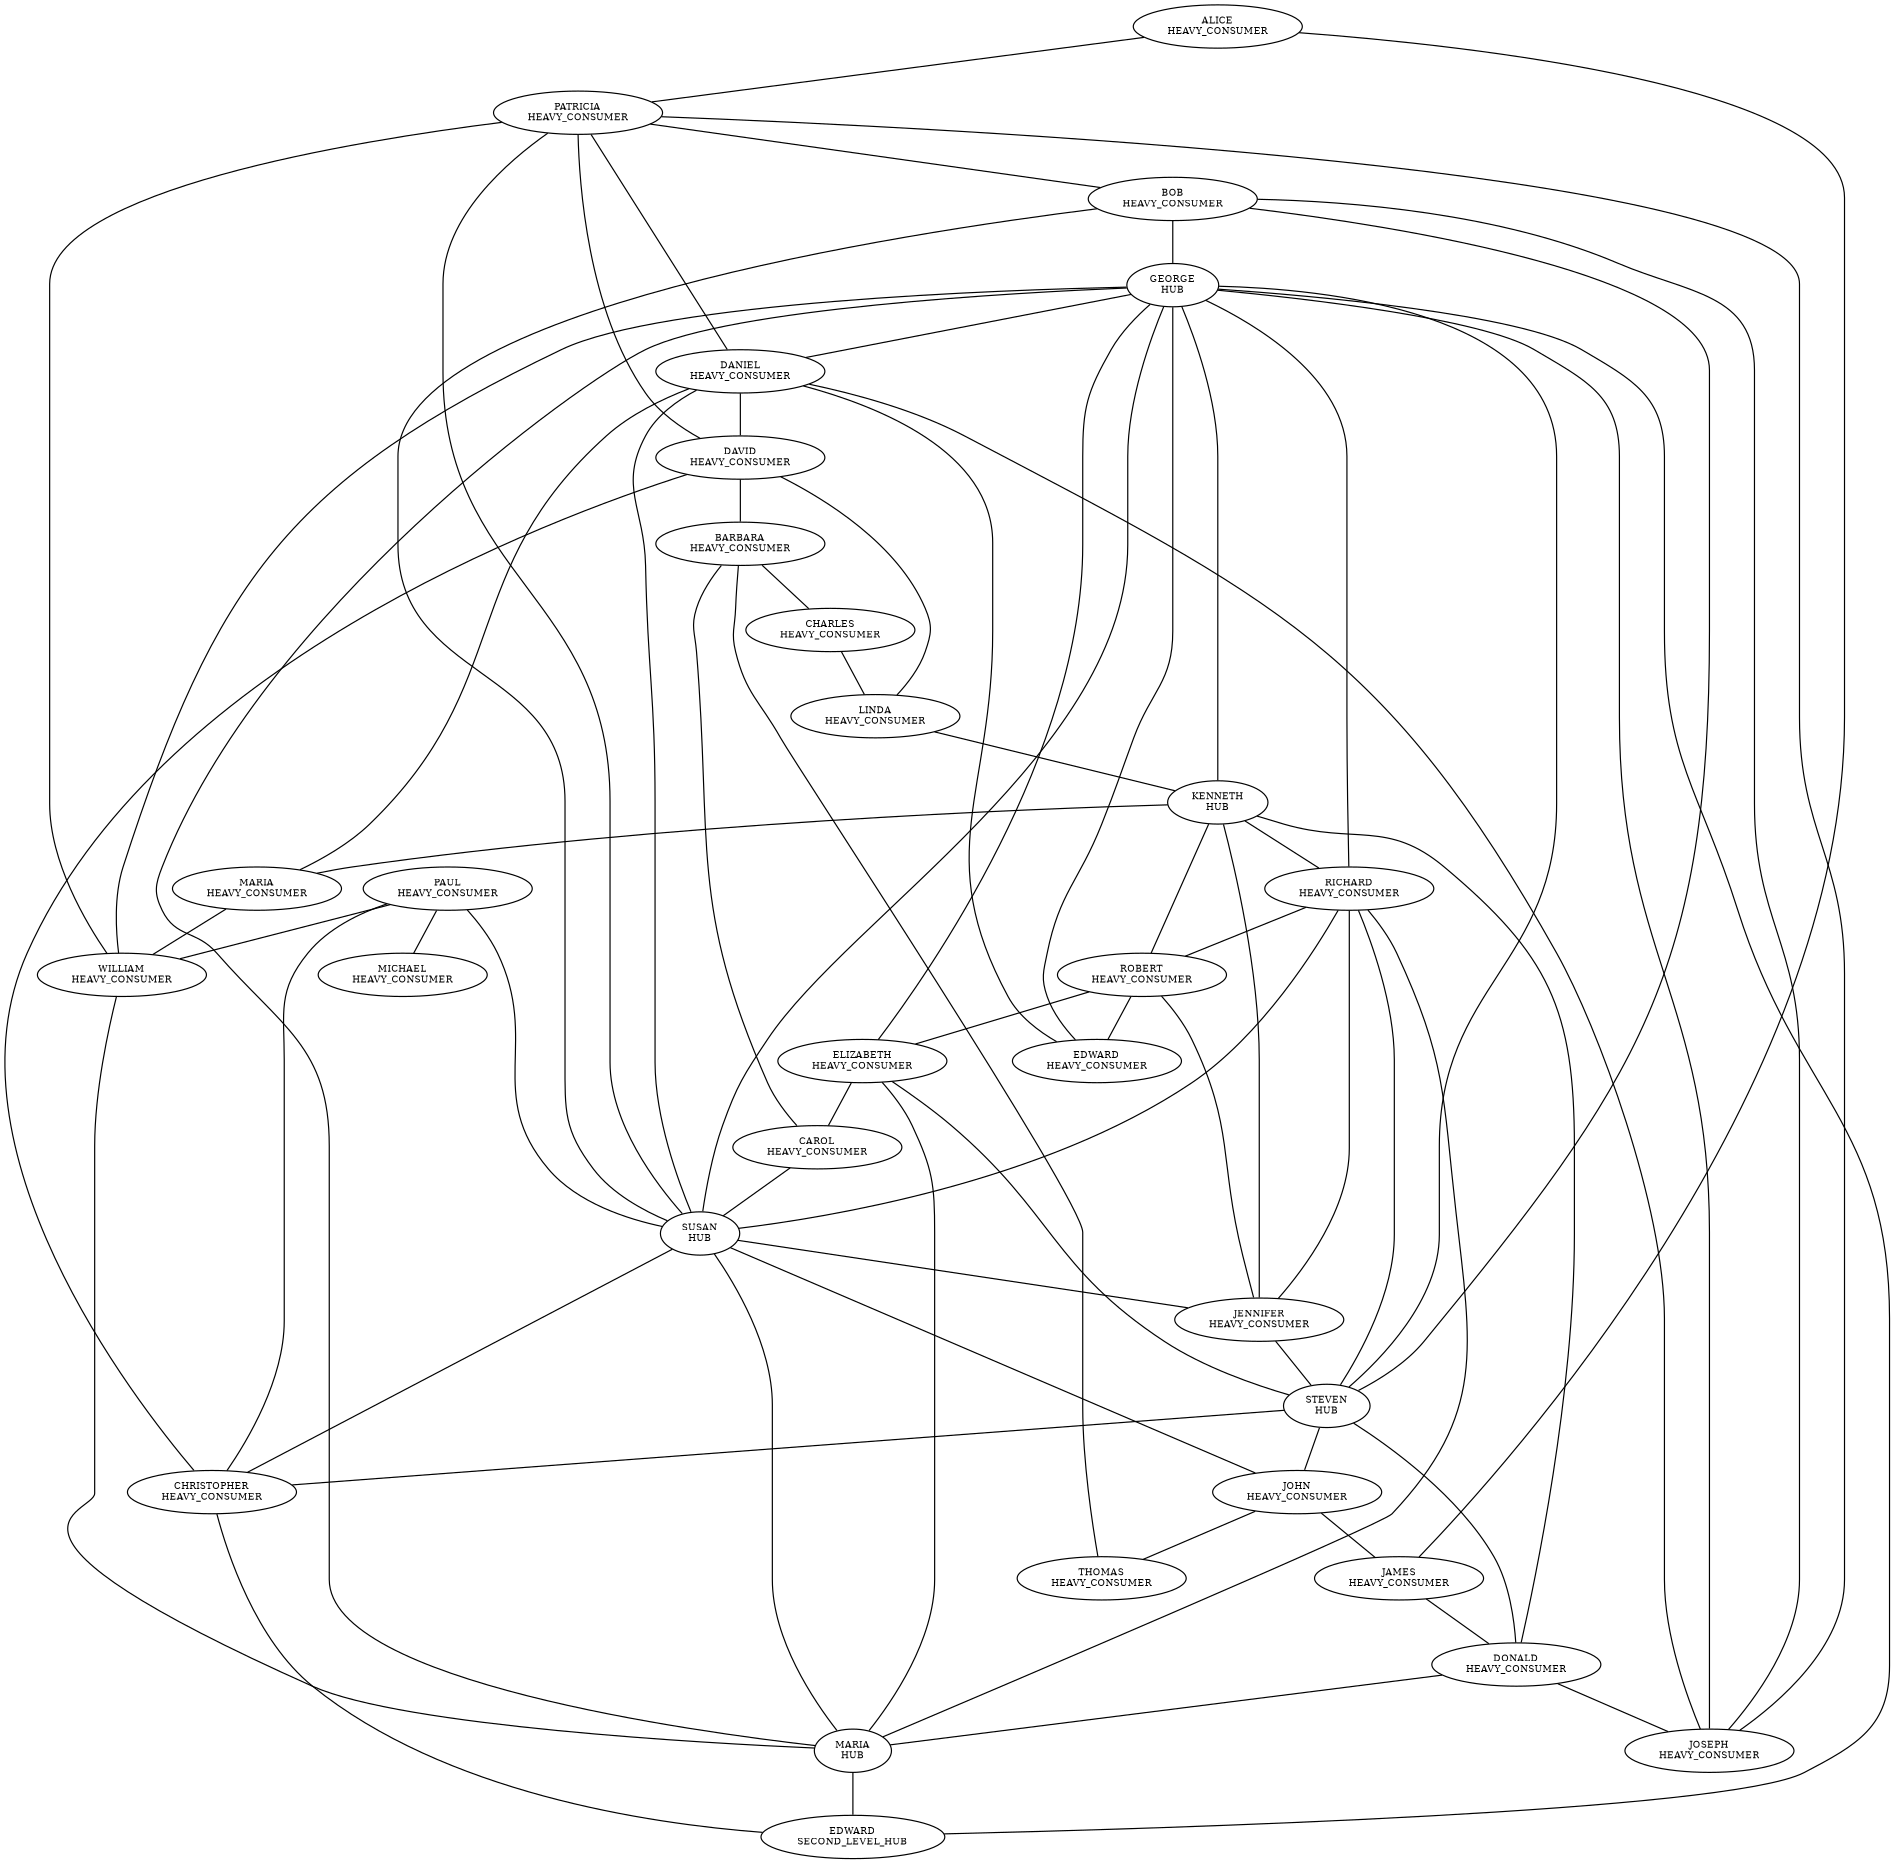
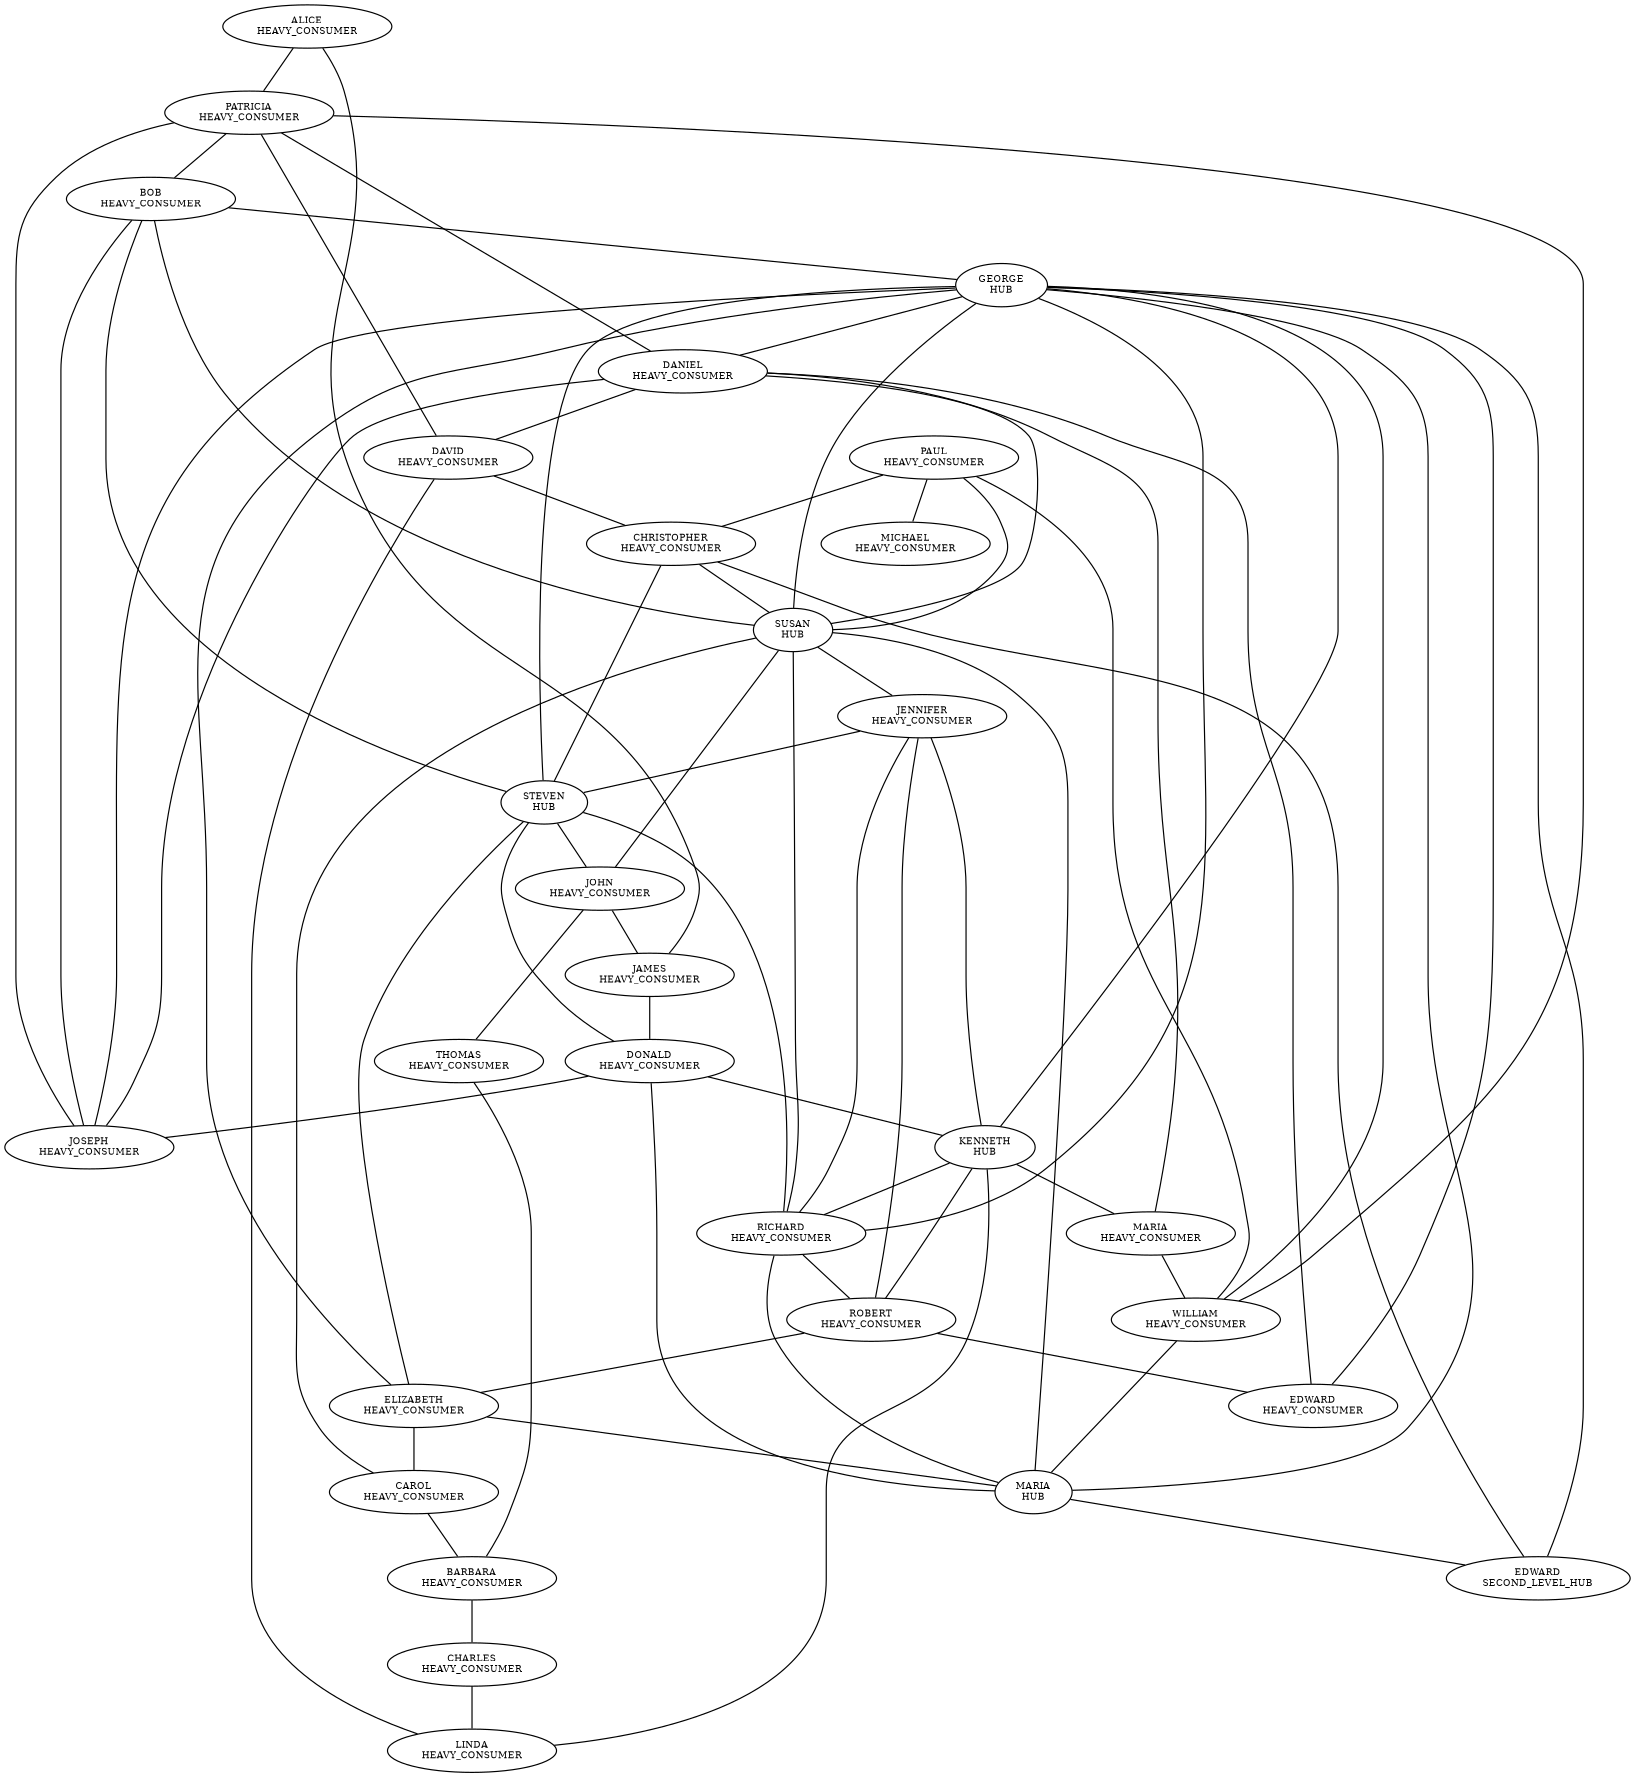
(740, 500) -> none
(569, 651) -> none
